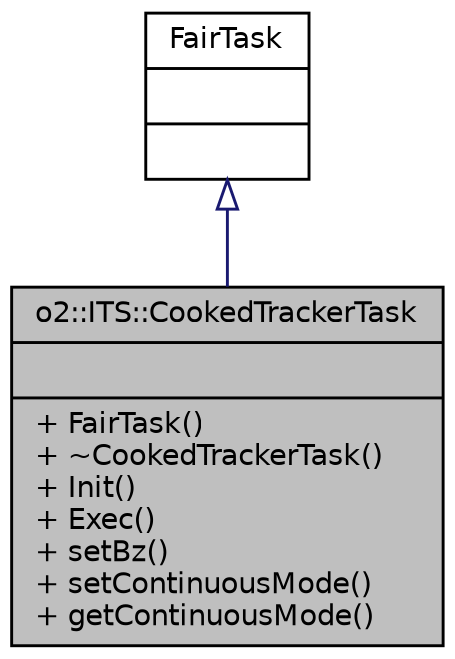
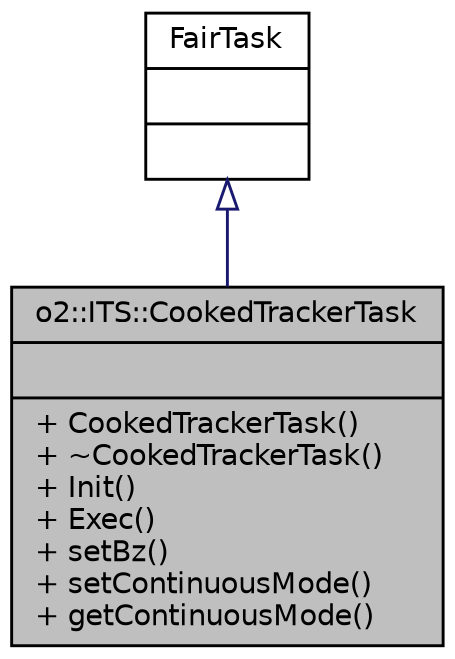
(120, 424) -> (198, 424)
